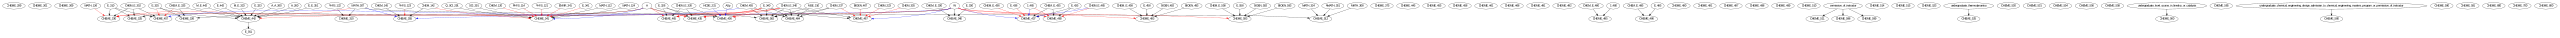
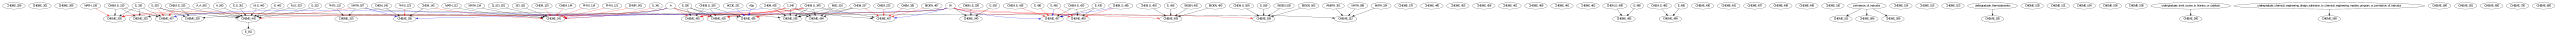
none -> (566, 6)
(2221, 6) -> none
